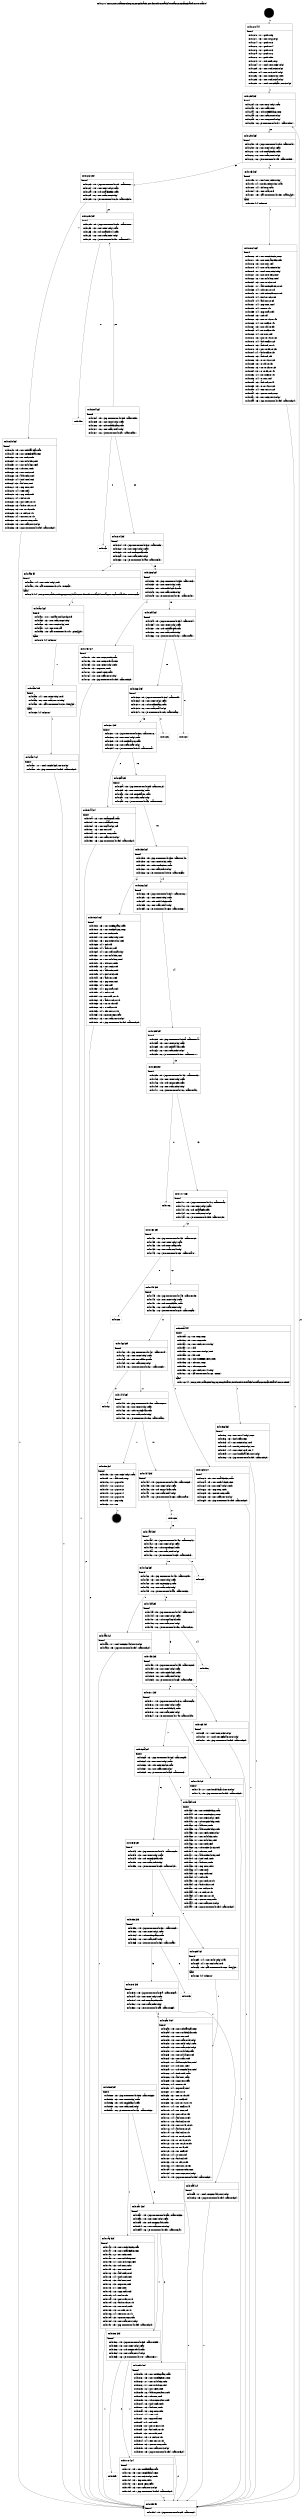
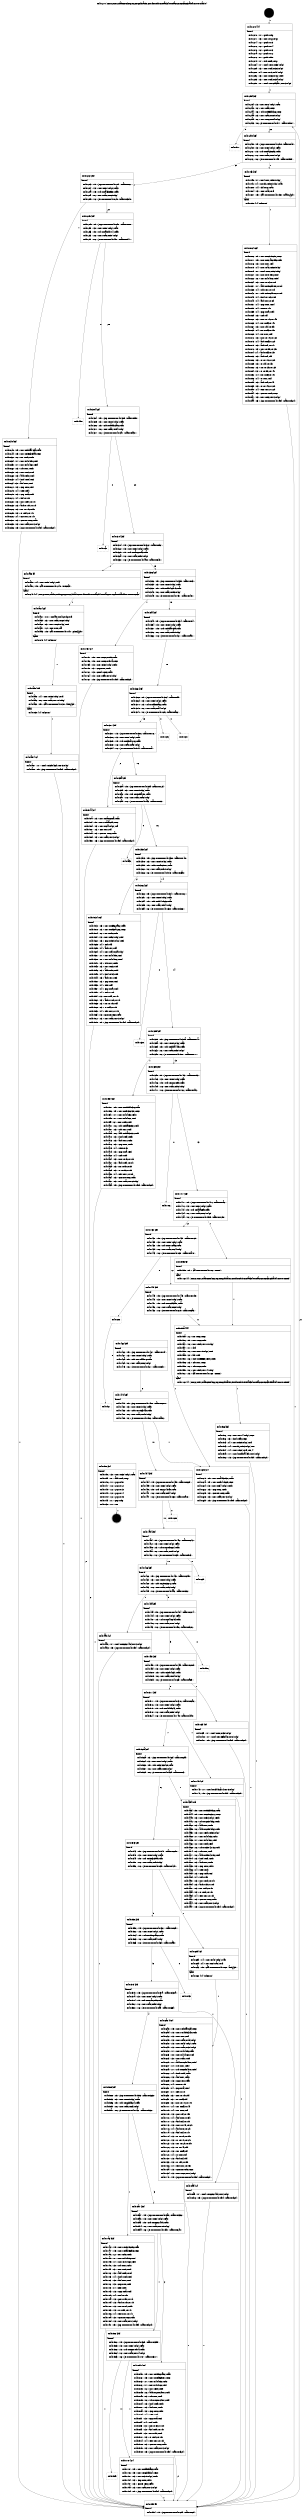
none -> (235, 148)
(114, 325) -> (102, 324)
(182, 686) -> (173, 724)
none -> (126, 862)
none -> (139, 1043)
none -> (128, 1142)
none -> (233, 1271)
(156, 1327) -> (193, 1319)
(117, 1386) -> (104, 1362)
(142, 1389) -> (142, 1389)
(130, 1442) -> (164, 1458)
(171, 1525) -> (162, 1514)
(165, 1597) -> (167, 1598)
(197, 1642) -> (197, 1642)
(157, 2014) -> (140, 2047)
(121, 2409) -> (121, 2409)
